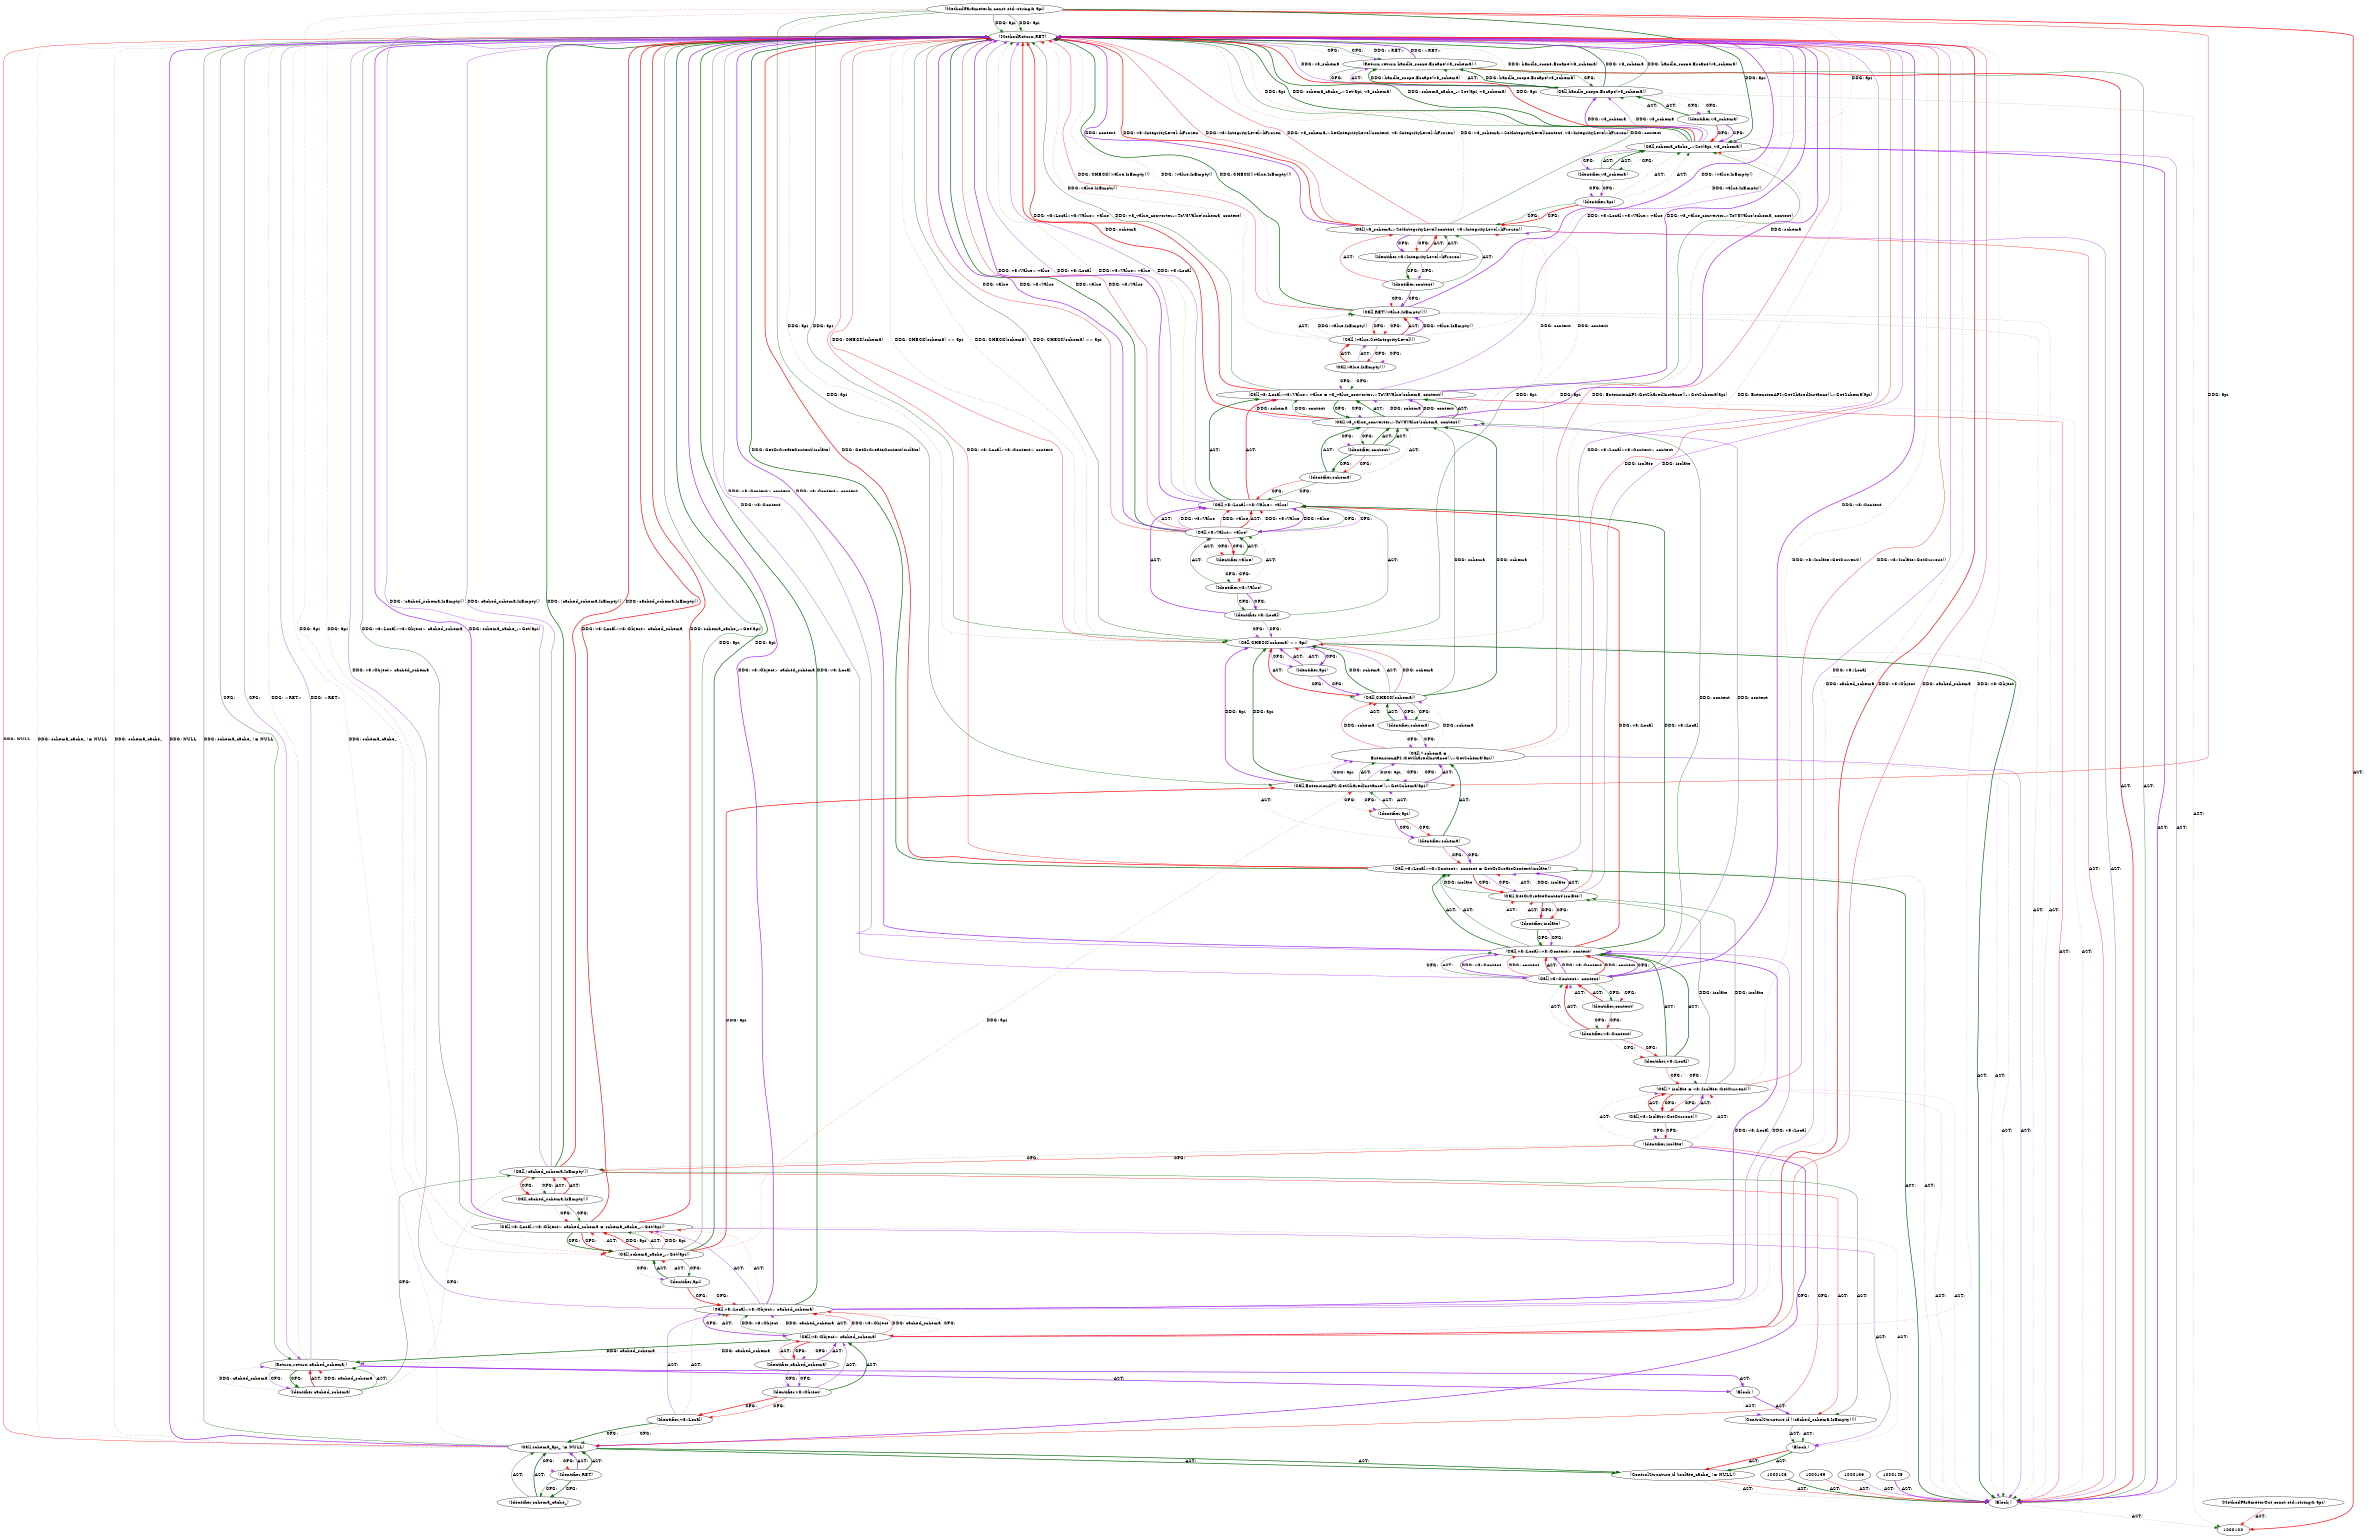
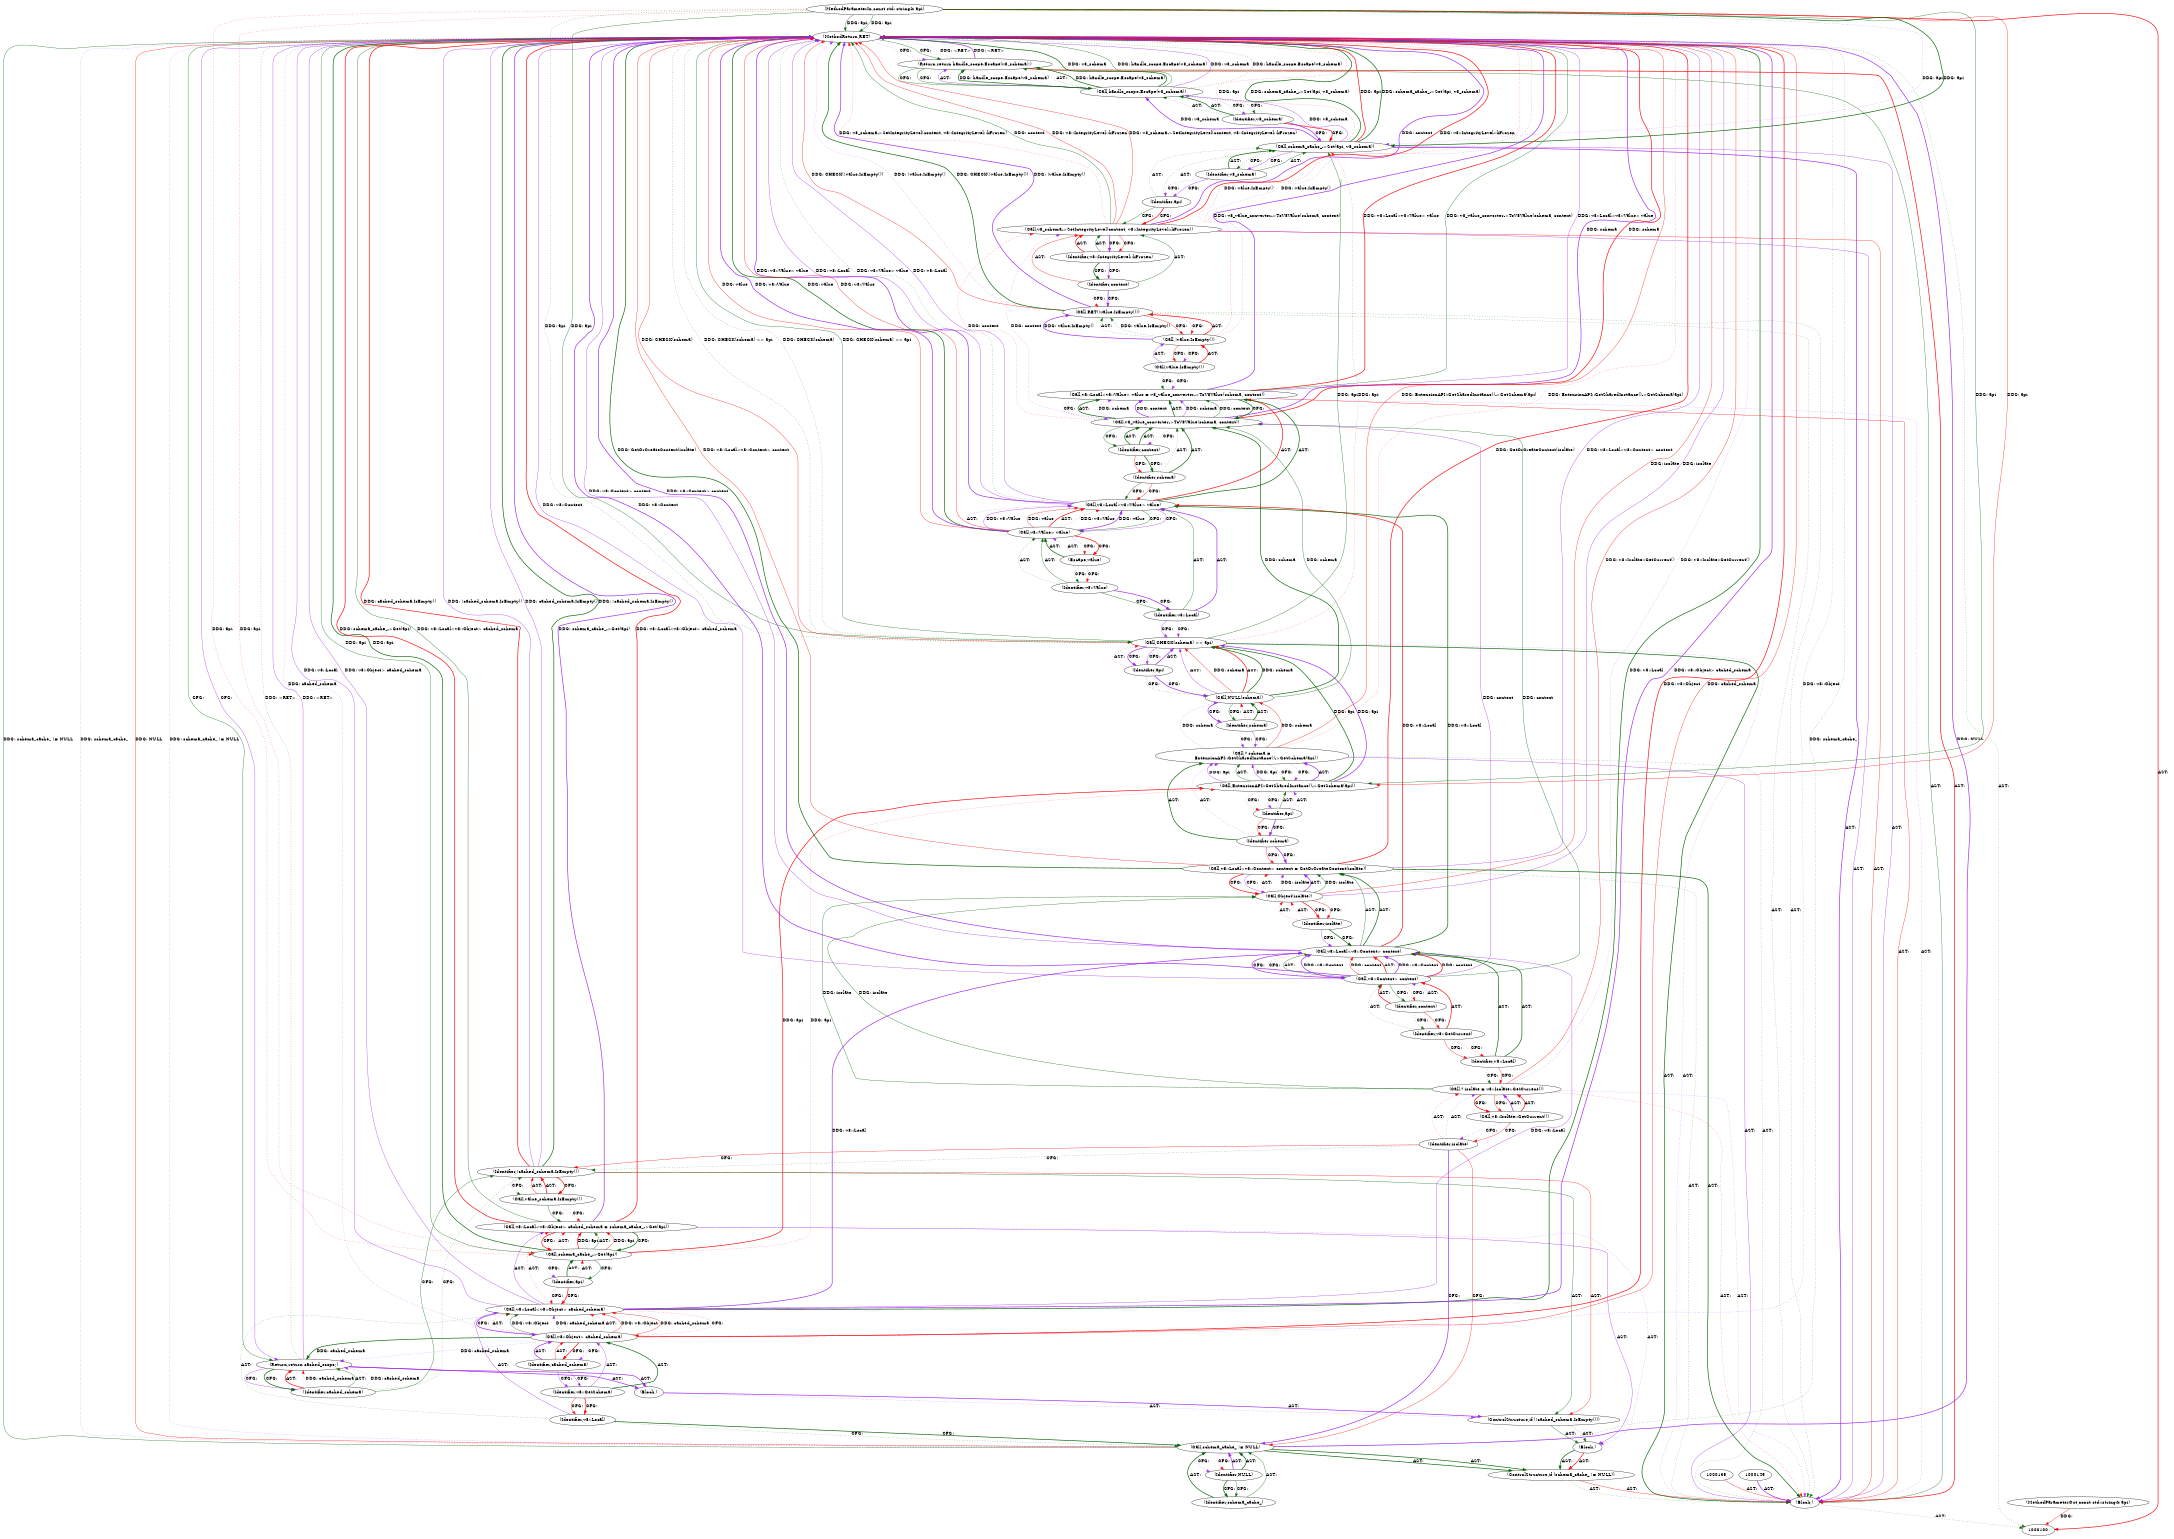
(1379, 340) -> (1189, 340)
(1234, 560) -> (1085, 560)
(2194, 561) -> (1960, 294)
(1390, 698) -> (1239, 698)
(1543, 896) -> (1289, 896)
(1606, 1034) -> (1443, 1034)
(551, 1172) -> (536, 1172)
(553, 1199) -> (548, 1199)
(311, 1365) -> (304, 1365)
(797, 1392) -> (583, 1392)
(553, 1447) -> (1226, 1447)
(576, 1475) -> (1234, 1475)
(1683, 1475) -> (1561, 1475)
(1777, 1475) -> none
(1854, 1475) -> none
(2262, 1516) -> (2067, 1516)
